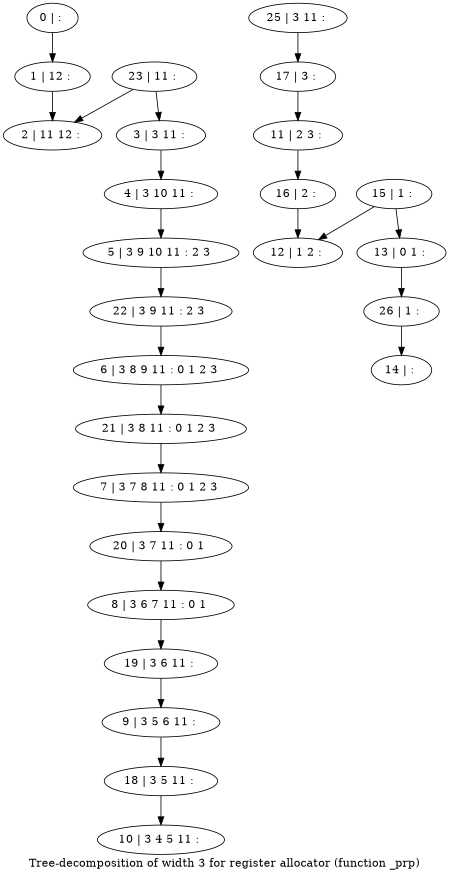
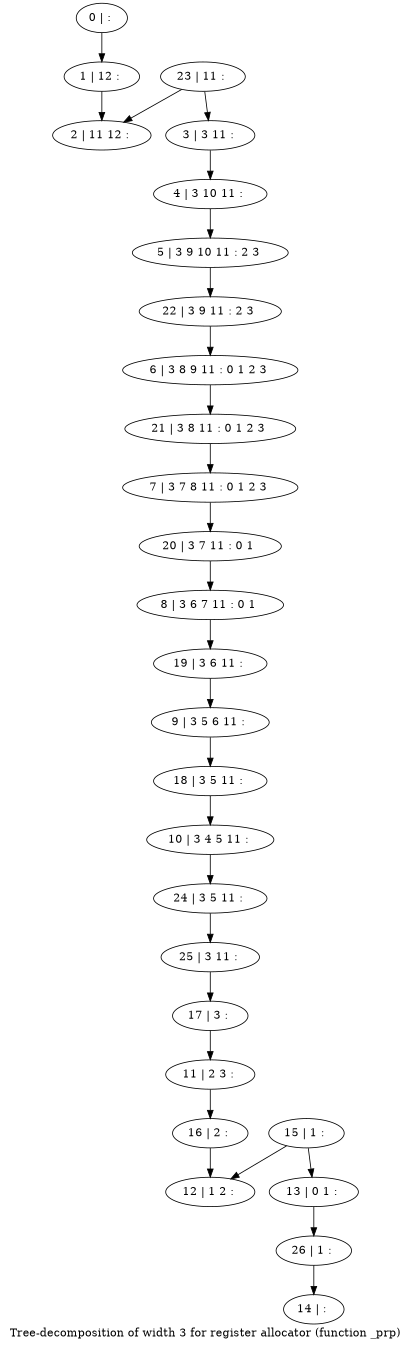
none -> (210, 898)
